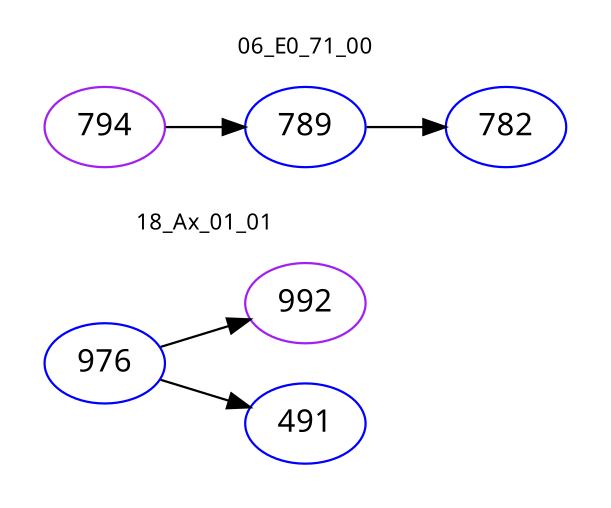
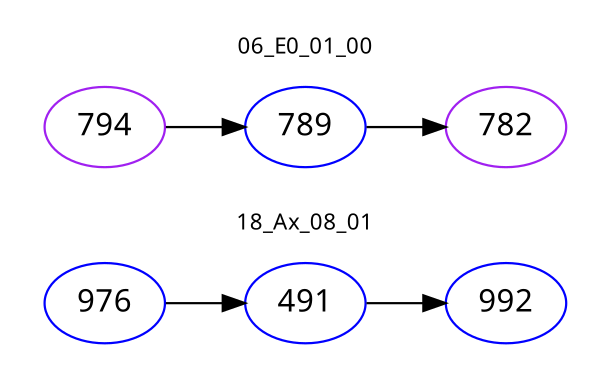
(305, 48) -> (305, 48)
(506, 127) -> (506, 127)
(205, 224) -> (305, 224)
(305, 303) -> (506, 303)
(195, 336) -> (395, 303)
